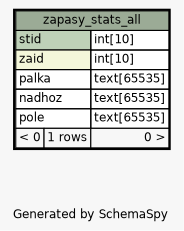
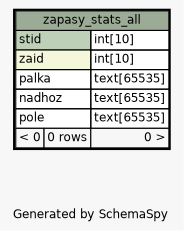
(67, 138) -> (67, 138)
